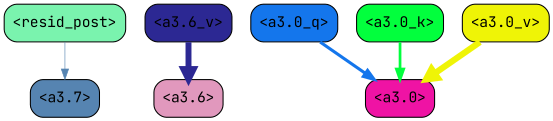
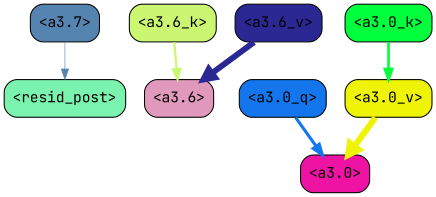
none -> (173, 23)
(65, 56) -> (65, 56)
(400, 56) -> (389, 56)
